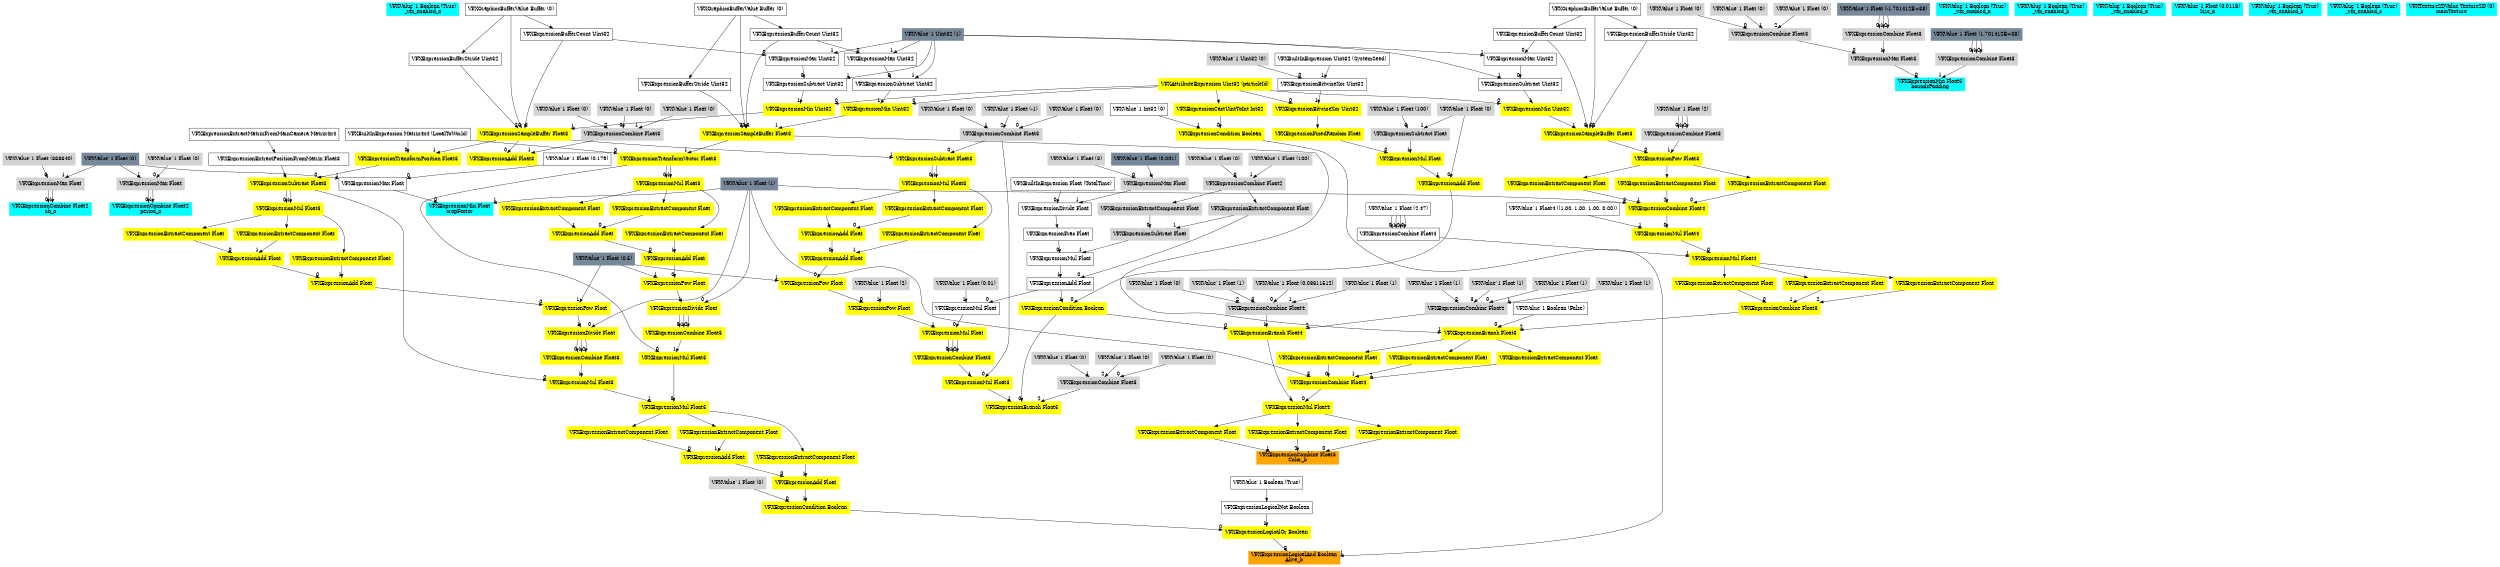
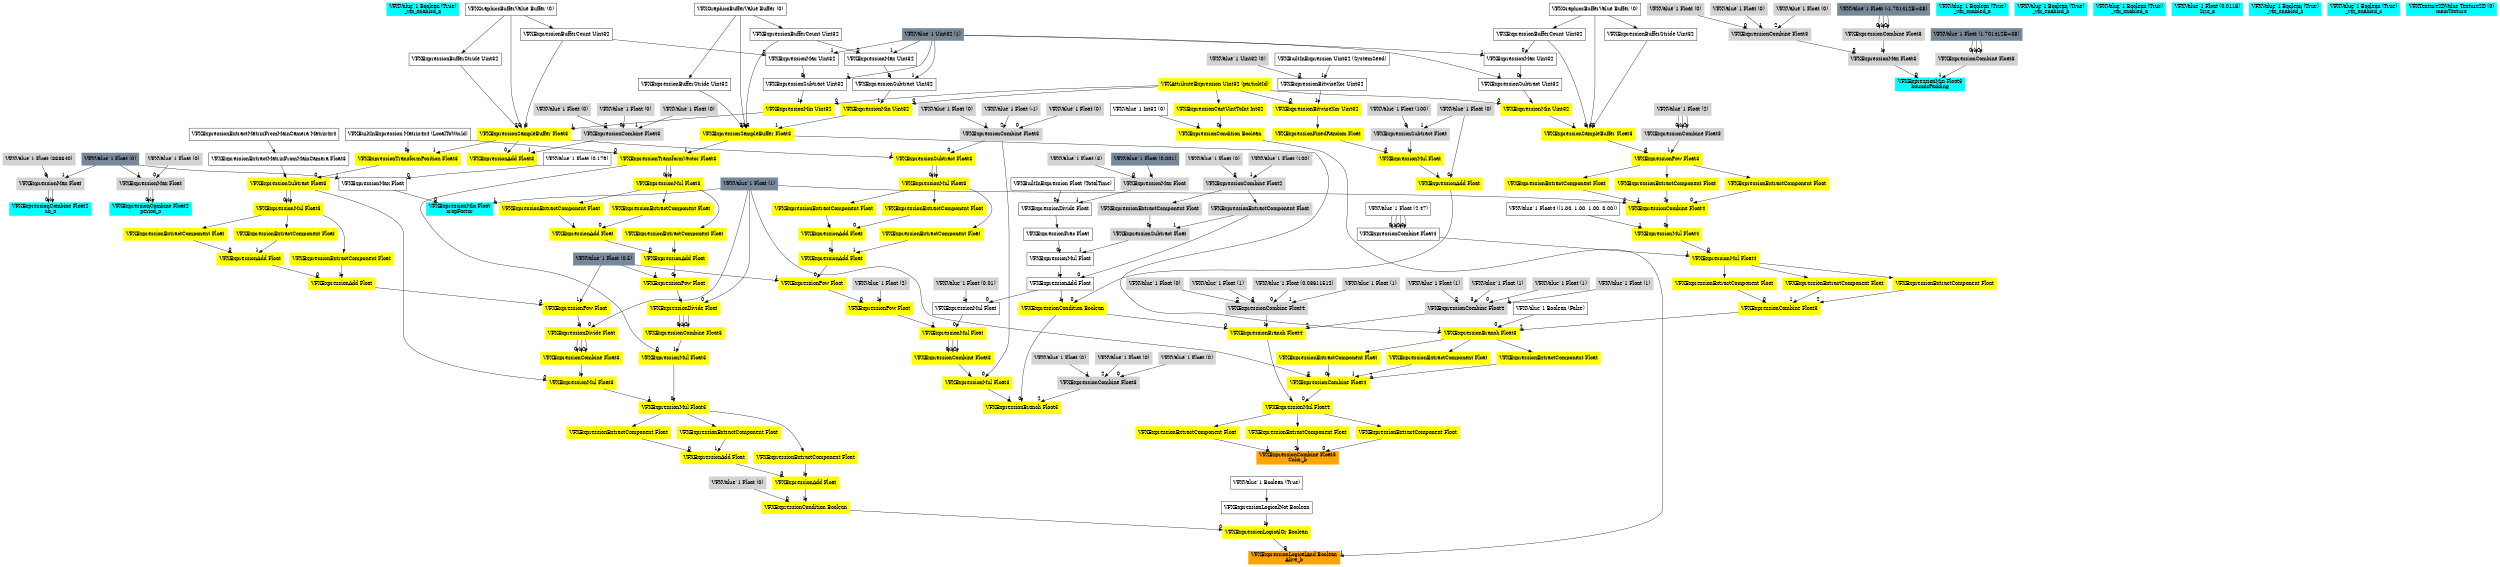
(279, 159) -> (279, 159)
